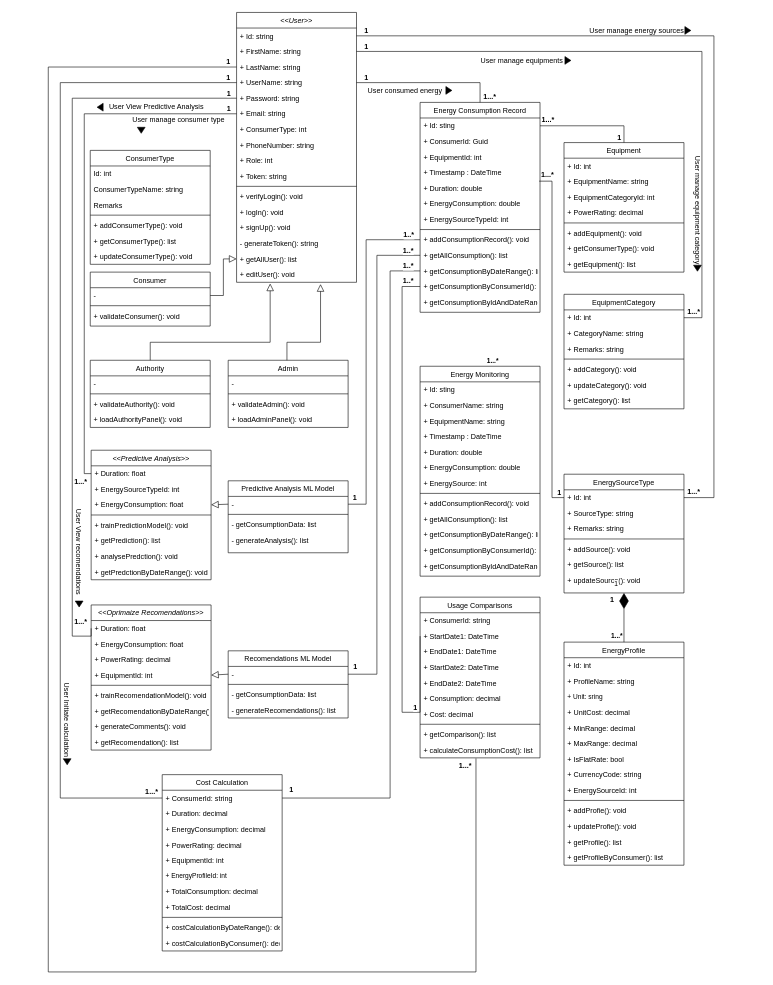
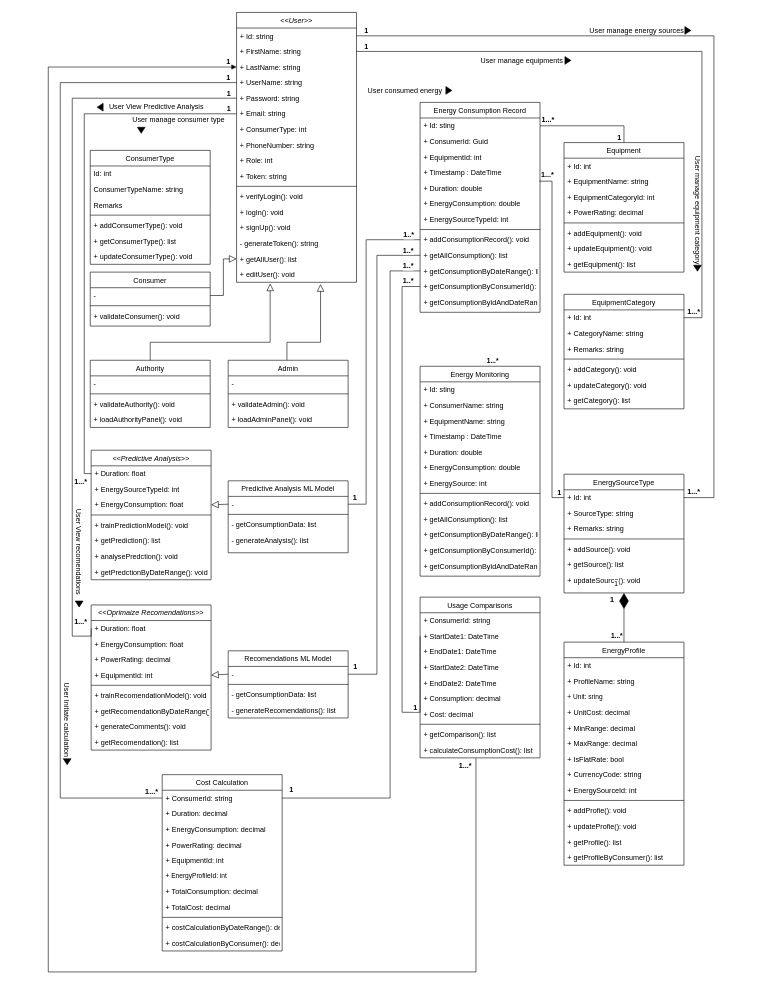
(231, 67) -> (230, 67)
(429, 83) -> none
(614, 249) -> (613, 249)
